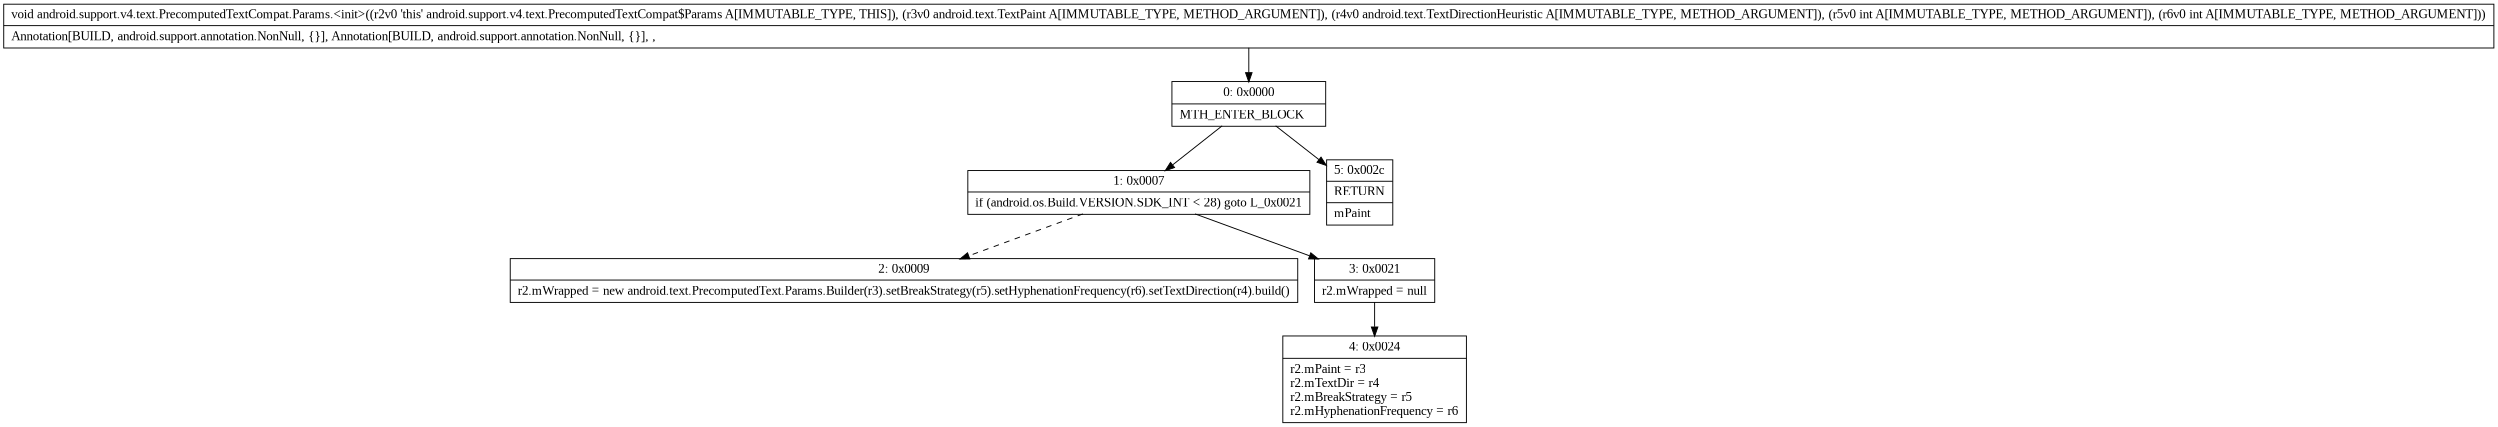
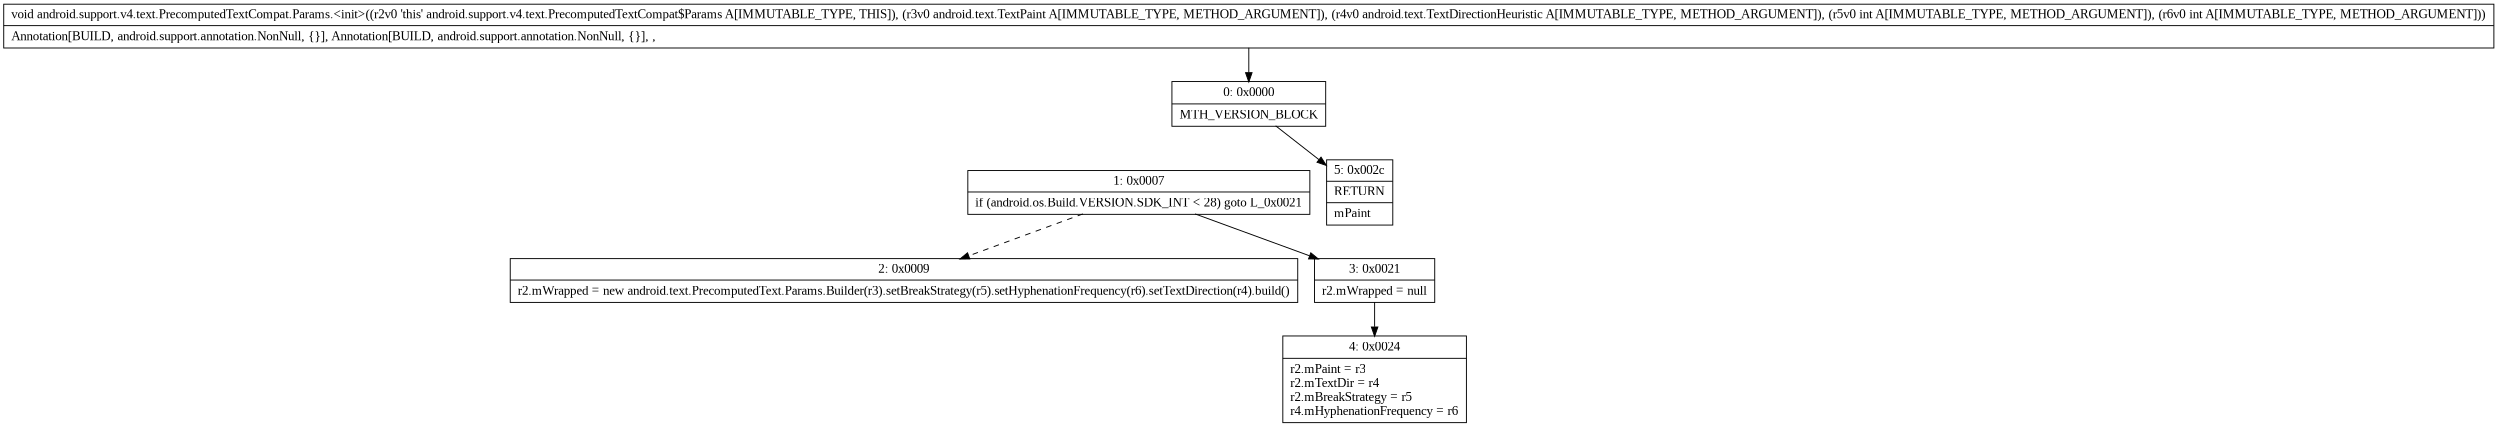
(1242, 115) -> (1249, 115)
(1197, 145) -> none
(1375, 411) -> (1375, 411)
